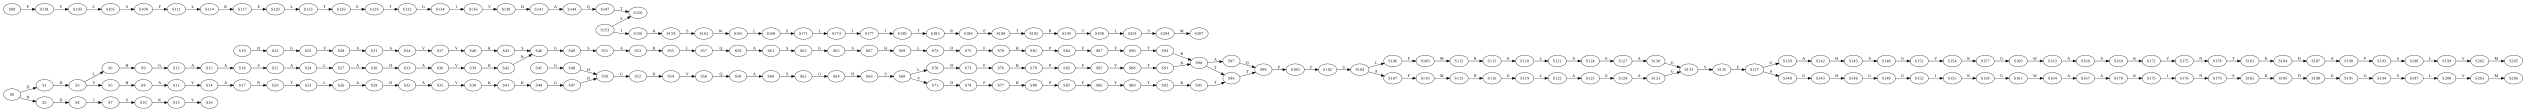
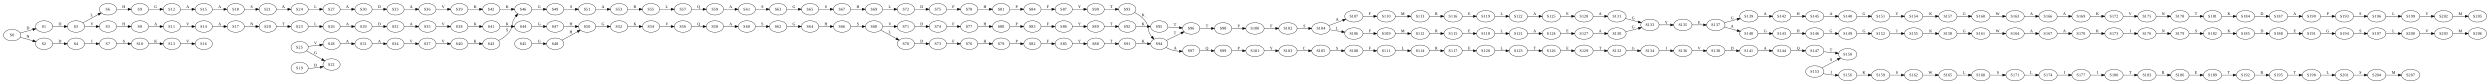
(290, 51) -> (314, 55)
(1246, 65) -> (1206, 51)
